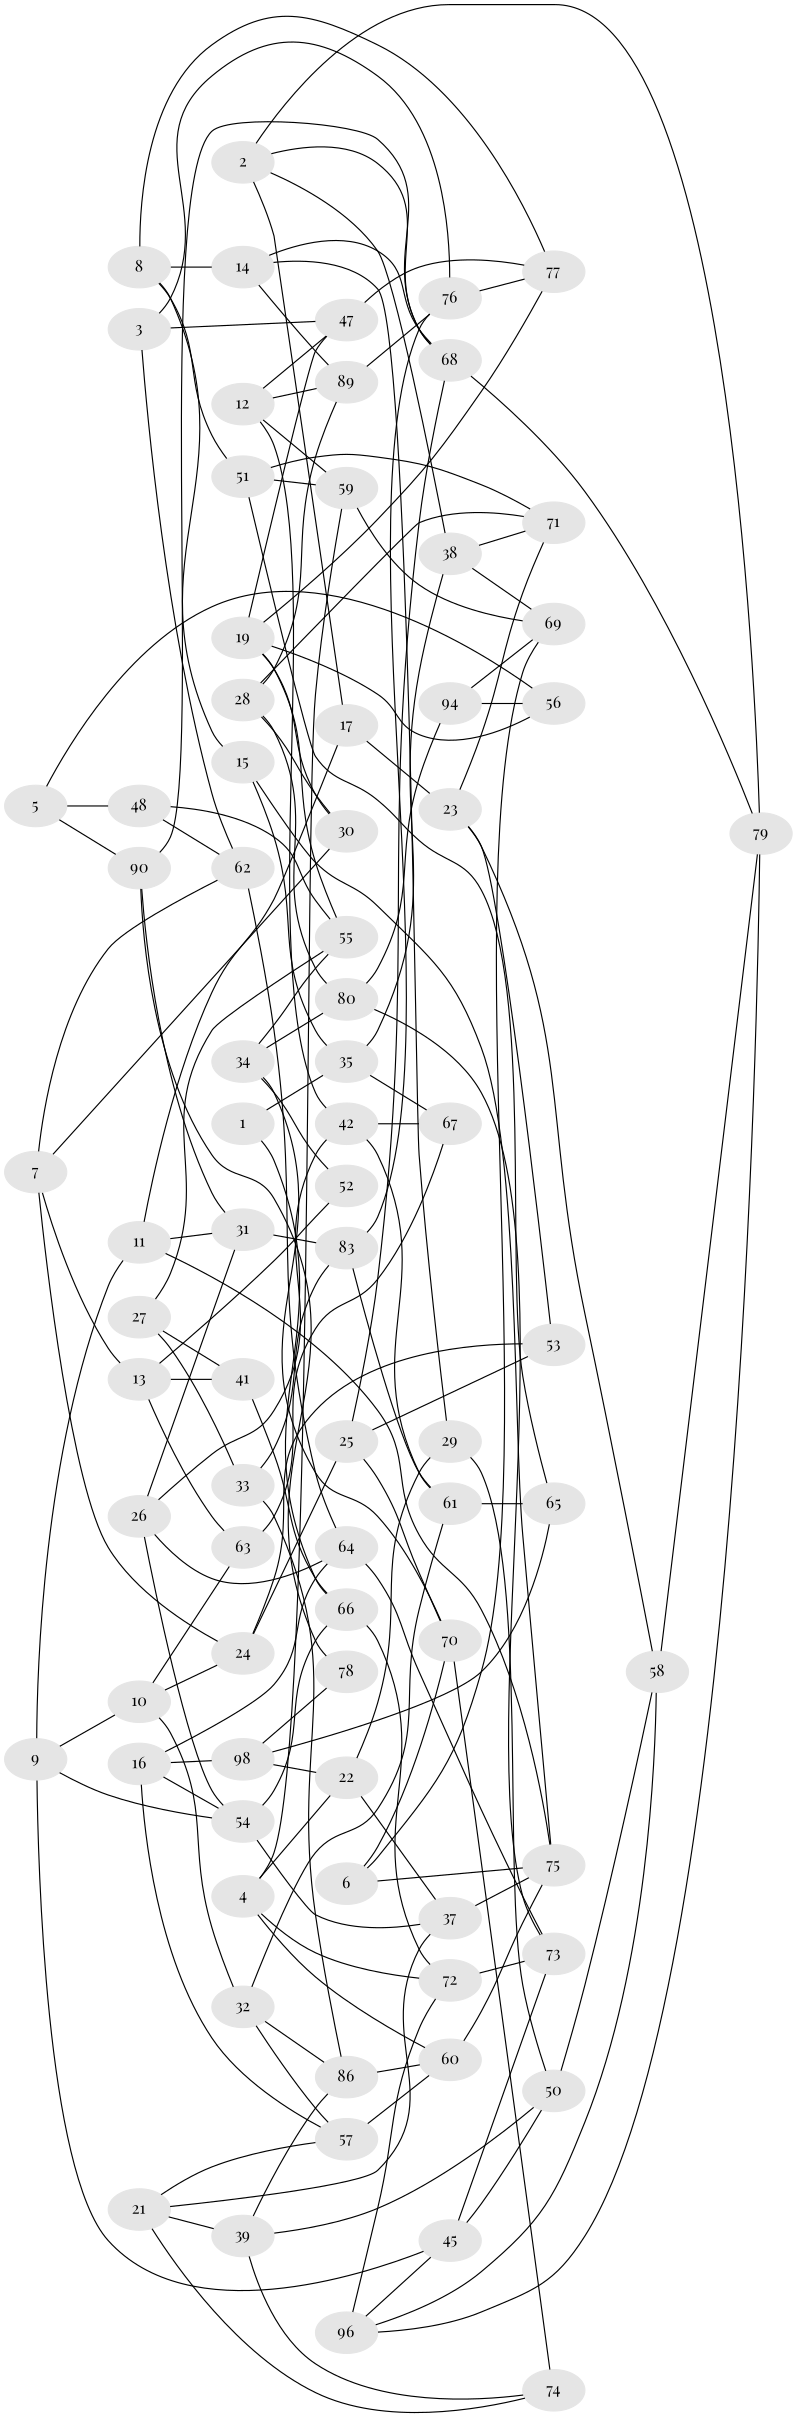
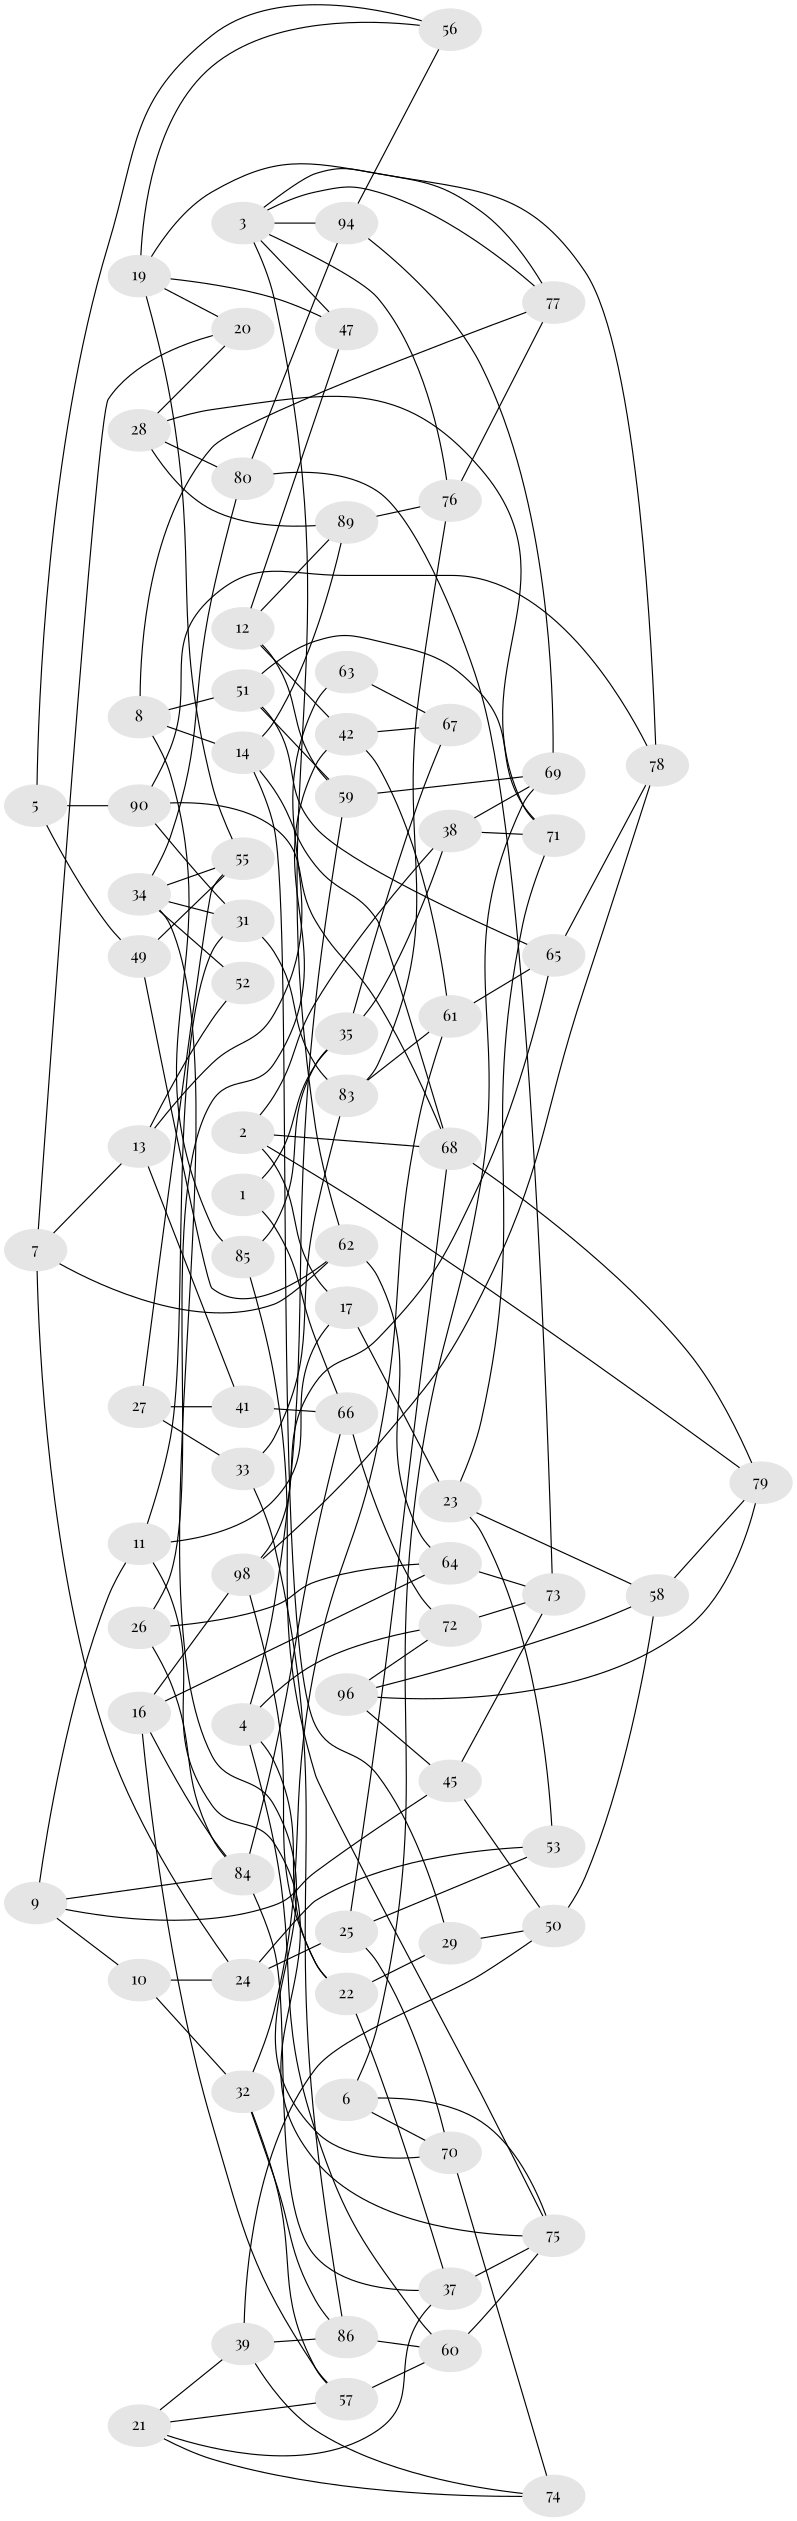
none -> (295, 223)
(439, 262) -> (410, 204)
none -> (607, 326)
(243, 762) -> (243, 1257)
(139, 806) -> (139, 957)
(347, 831) -> (243, 329)
none -> (606, 861)
(193, 1367) -> (199, 910)
(195, 1619) -> none
(243, 1821) -> (243, 1874)
